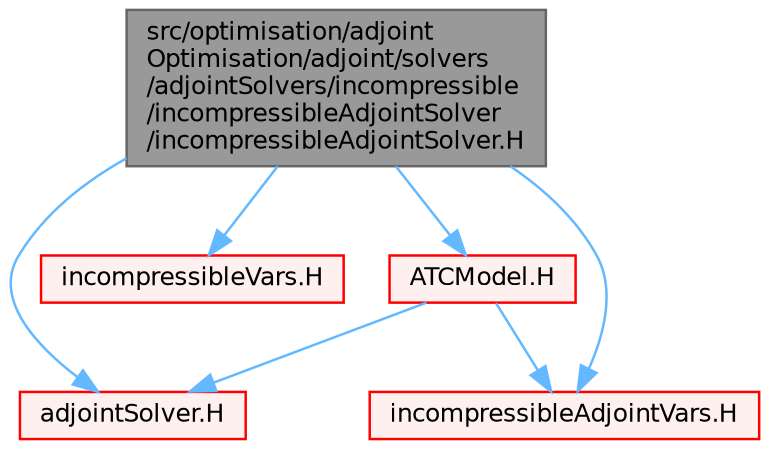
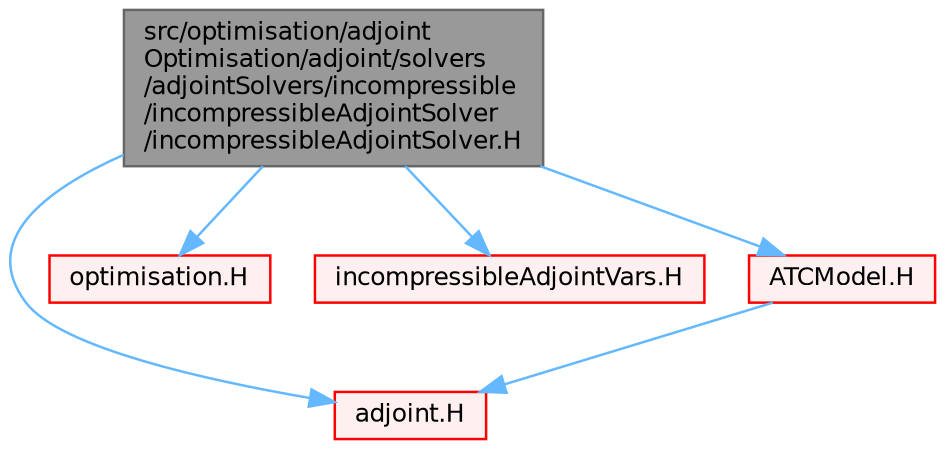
(192, 279) -> (160, 279)
(517, 337) -> none
(133, 415) -> (410, 415)
